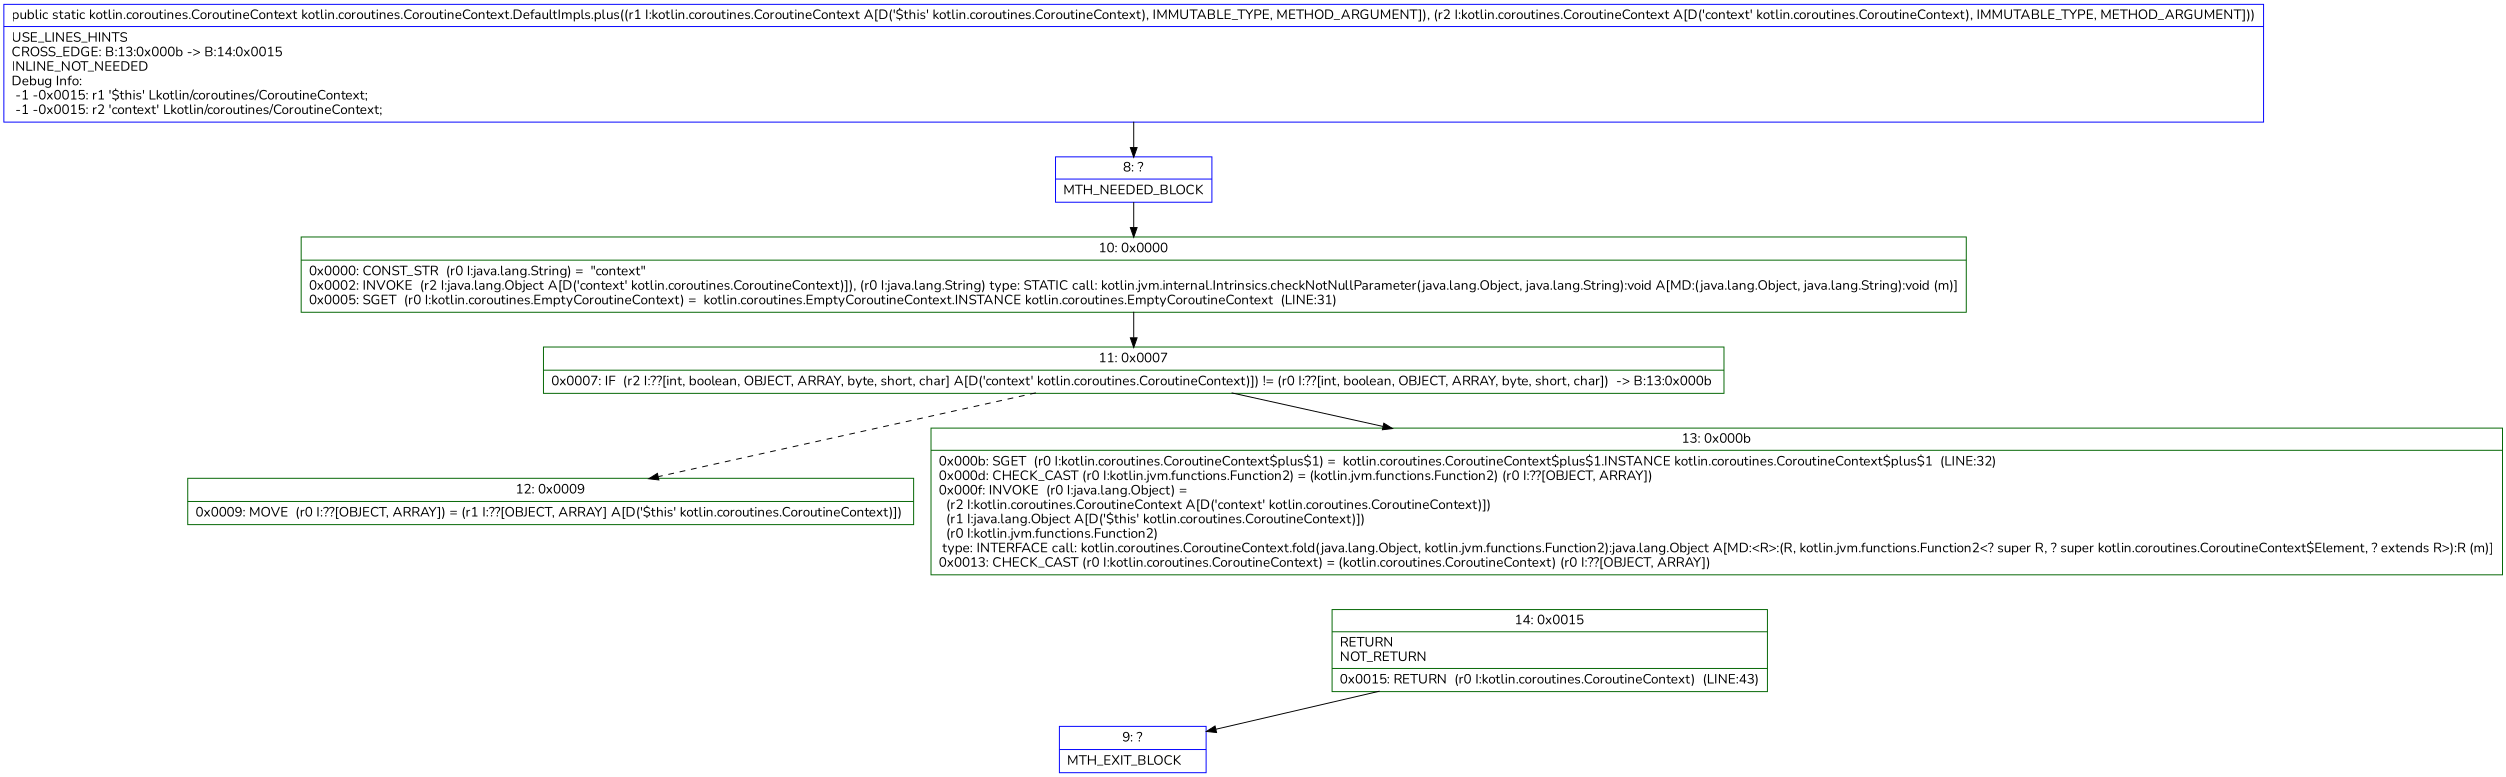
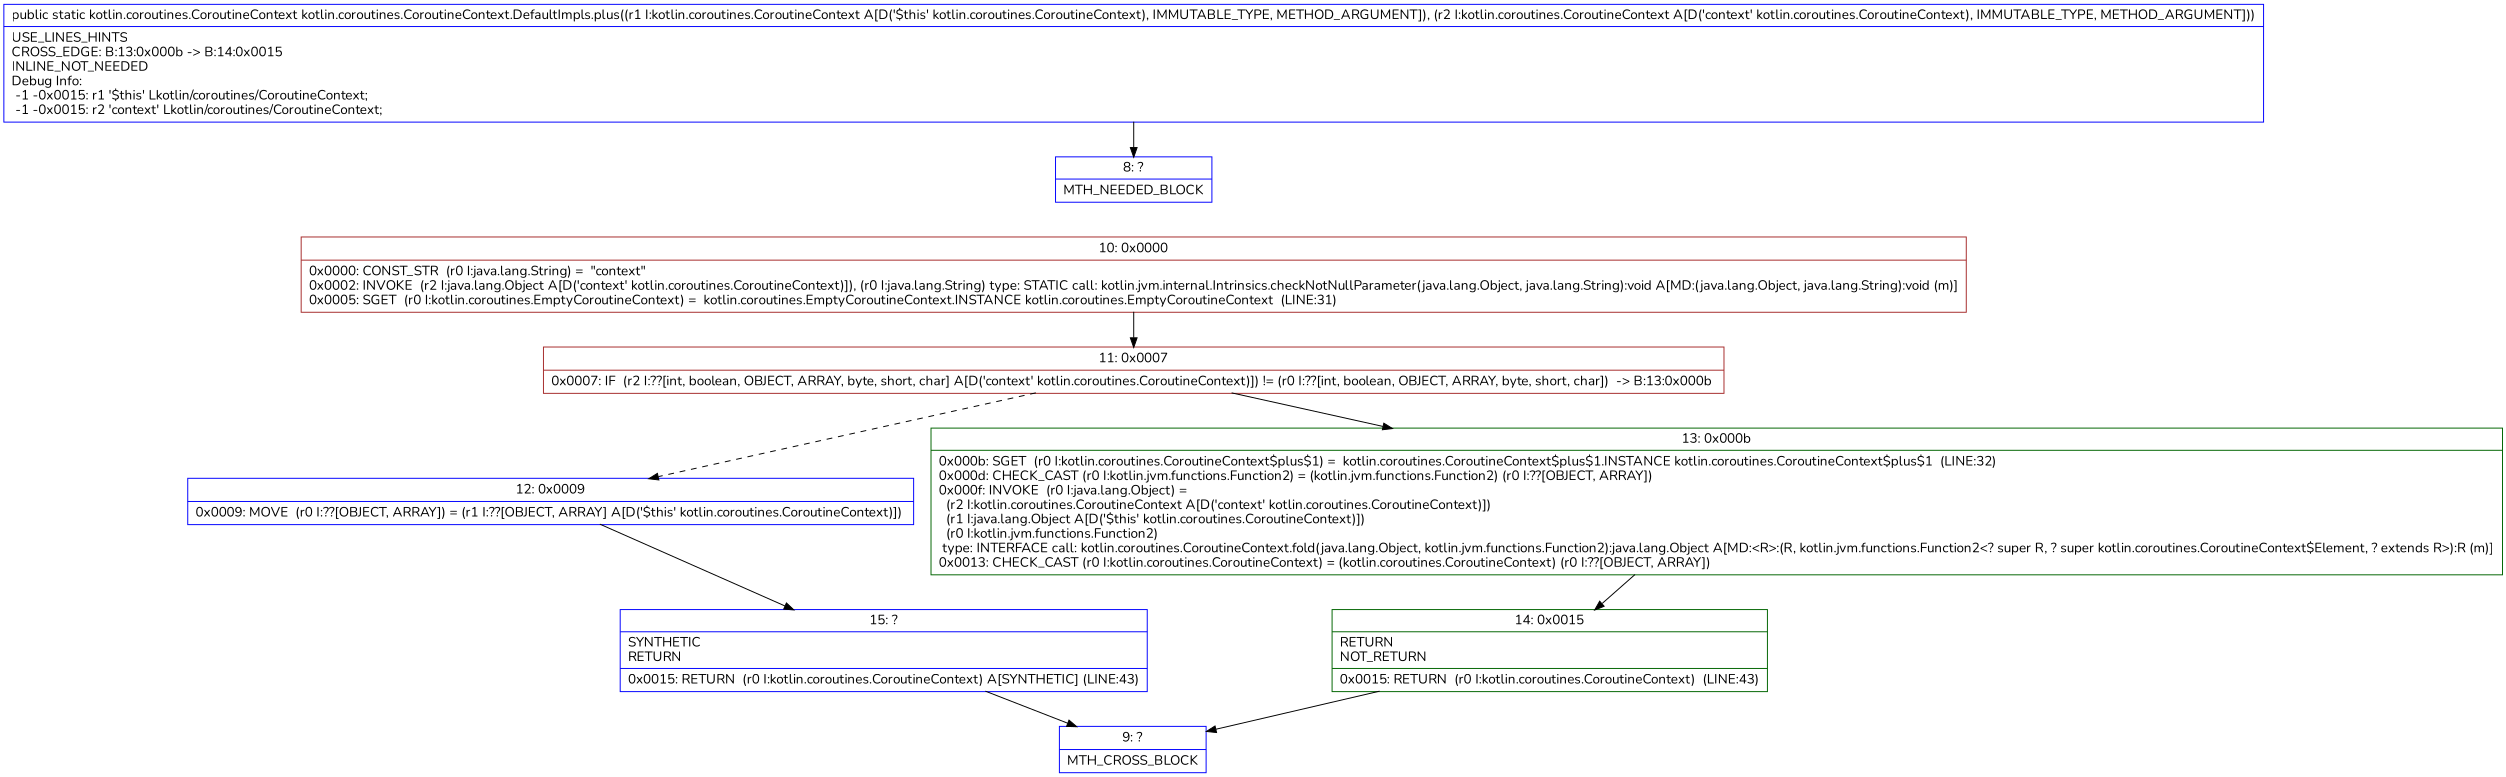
(1134, 215) -> none
(1134, 275) -> (1134, 275)
(1134, 370) -> (1134, 370)
(551, 501) -> (551, 501)
none -> (1619, 589)
none -> (884, 651)
(1125, 761) -> (1133, 761)
